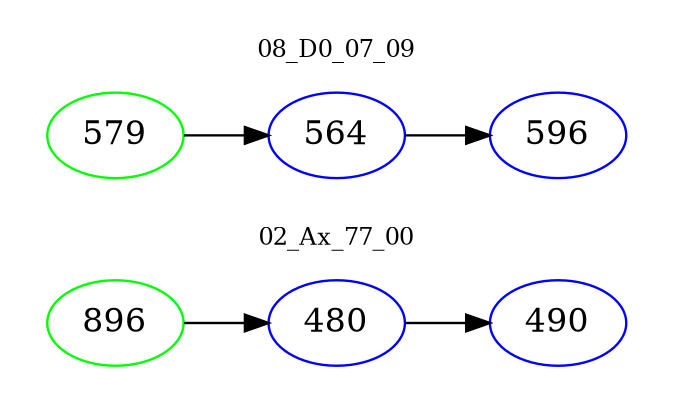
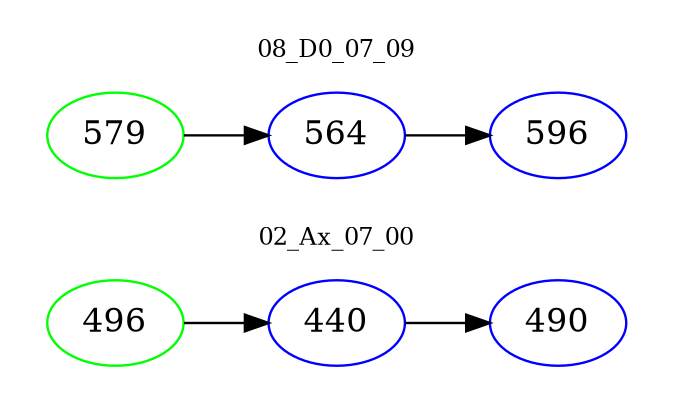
(337, 239) -> (337, 239)
(115, 323) -> (115, 323)
(337, 323) -> (337, 323)
